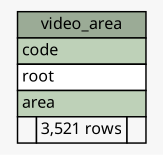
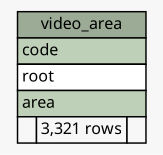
(82, 129) -> (82, 129)
